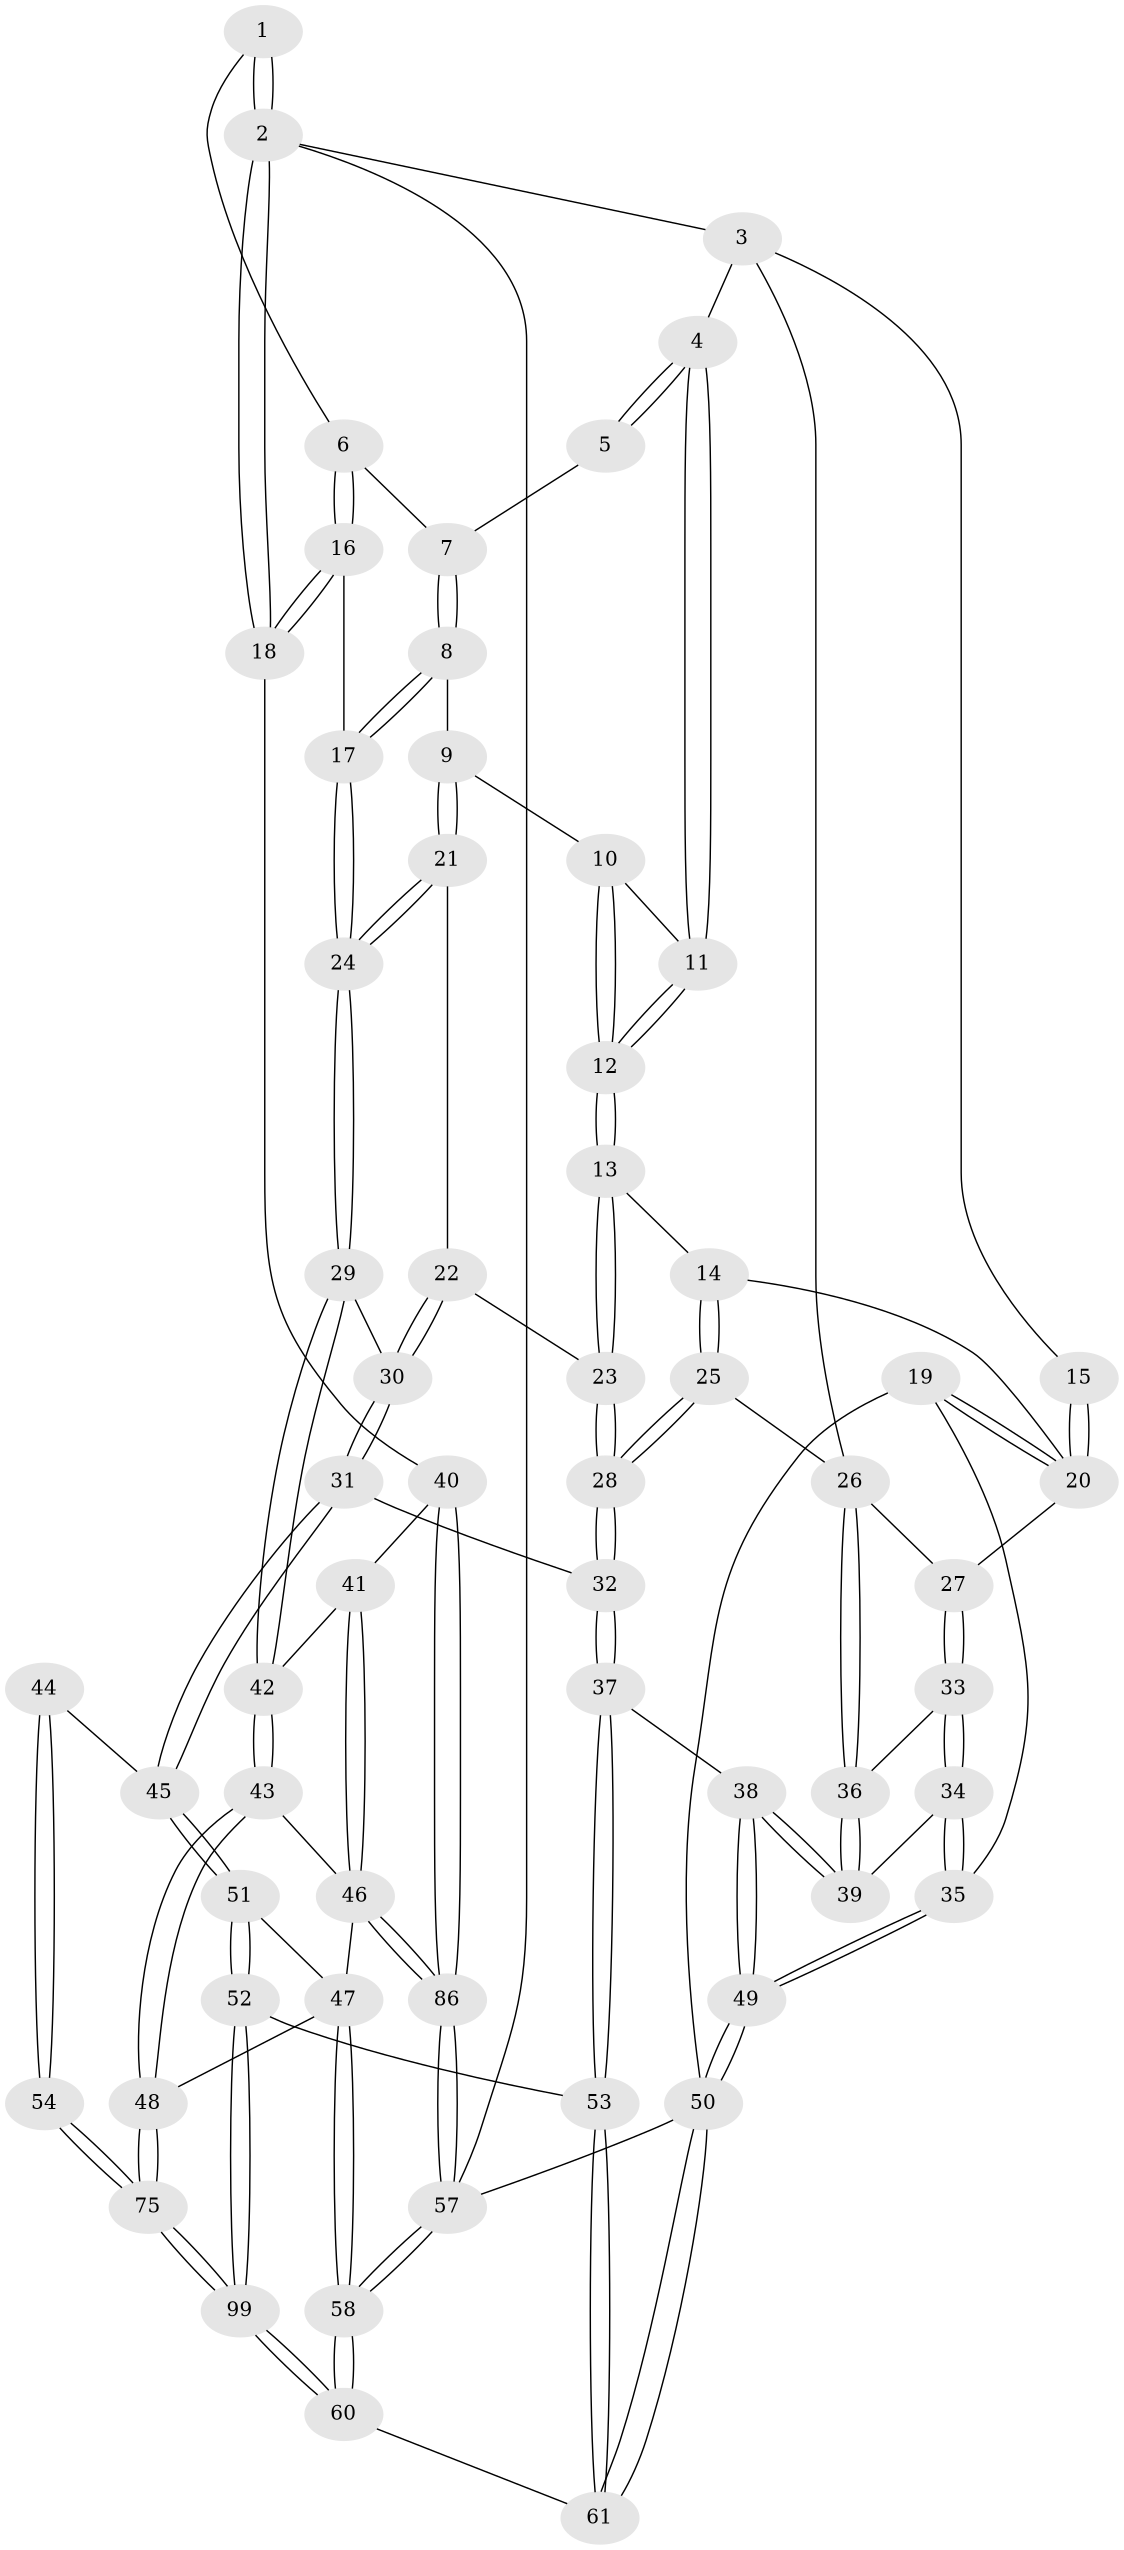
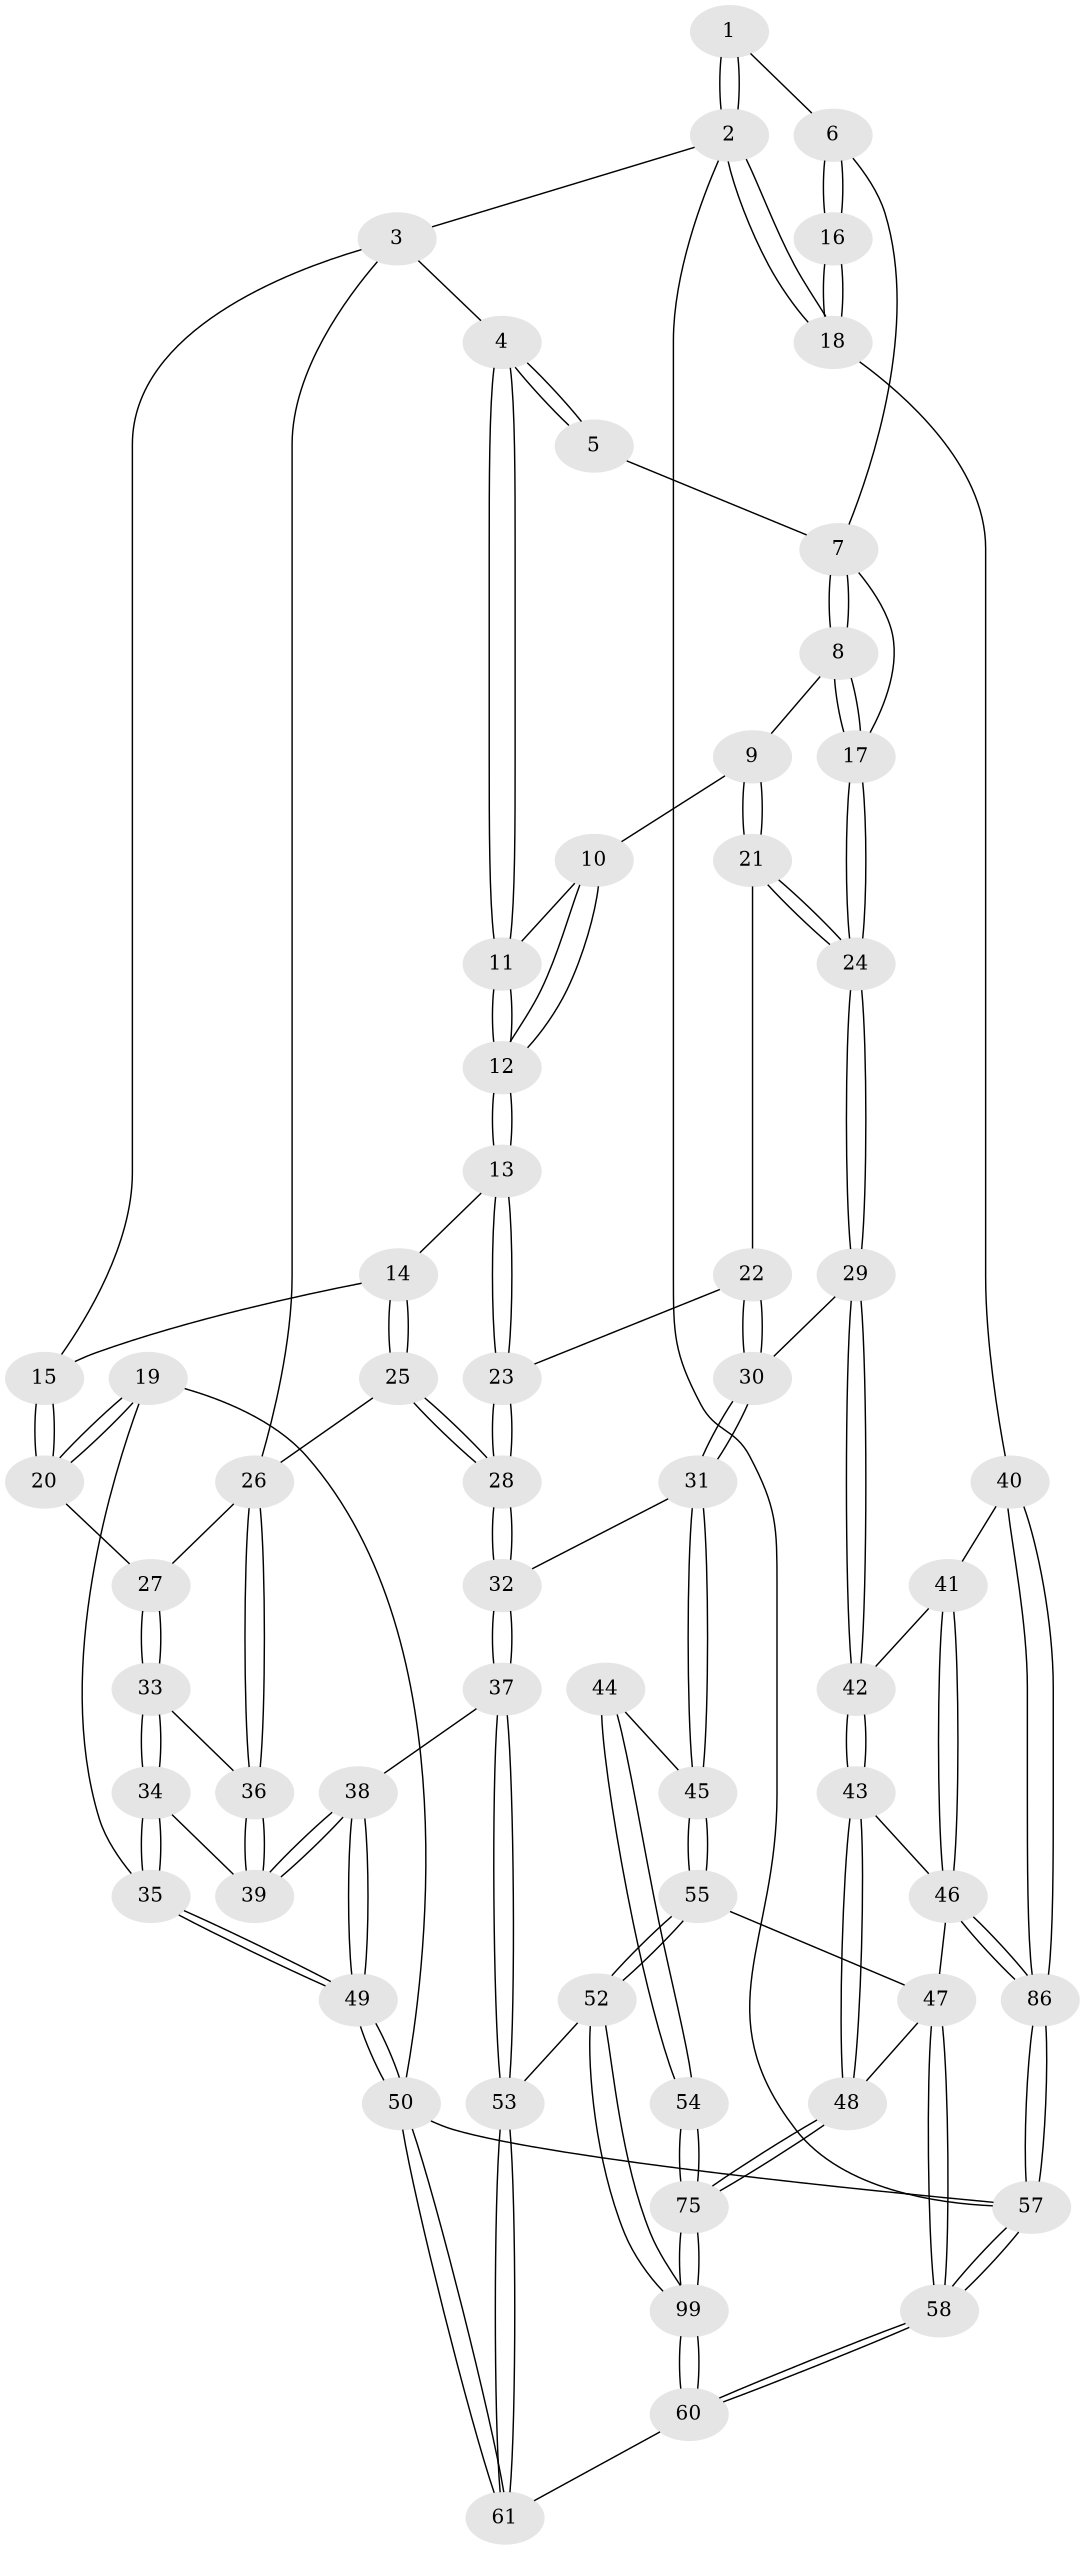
(344, 653) -> (894, 650)
(929, 1329) -> (216, 1316)
(240, 1896) -> (698, 1896)
